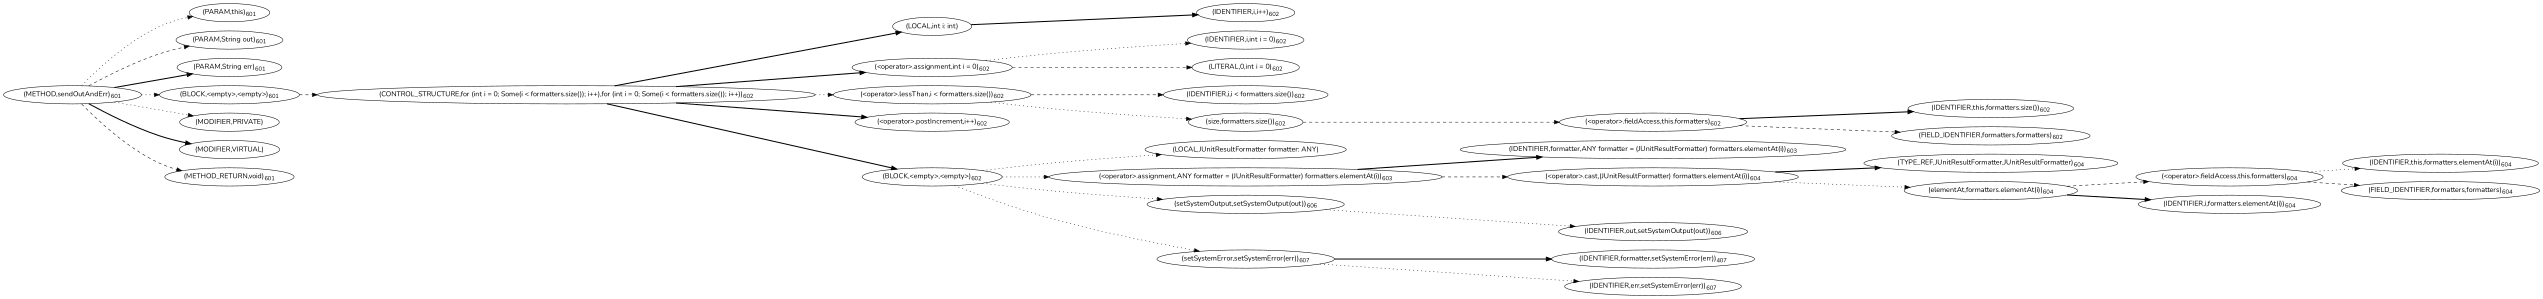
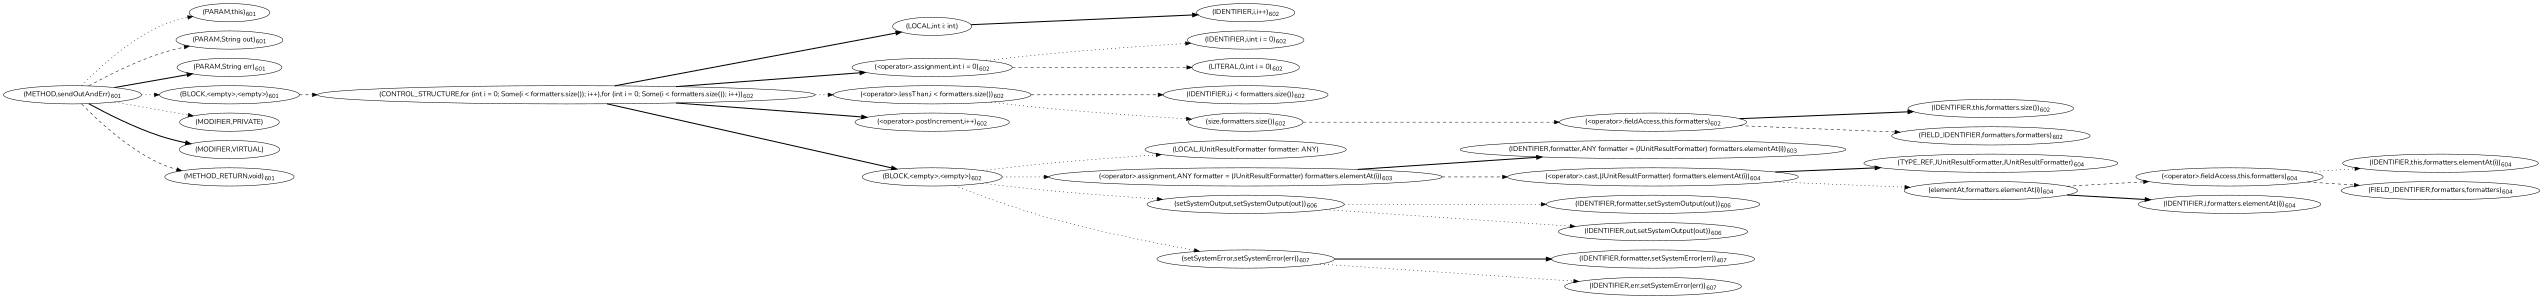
none -> (1653, 204)
